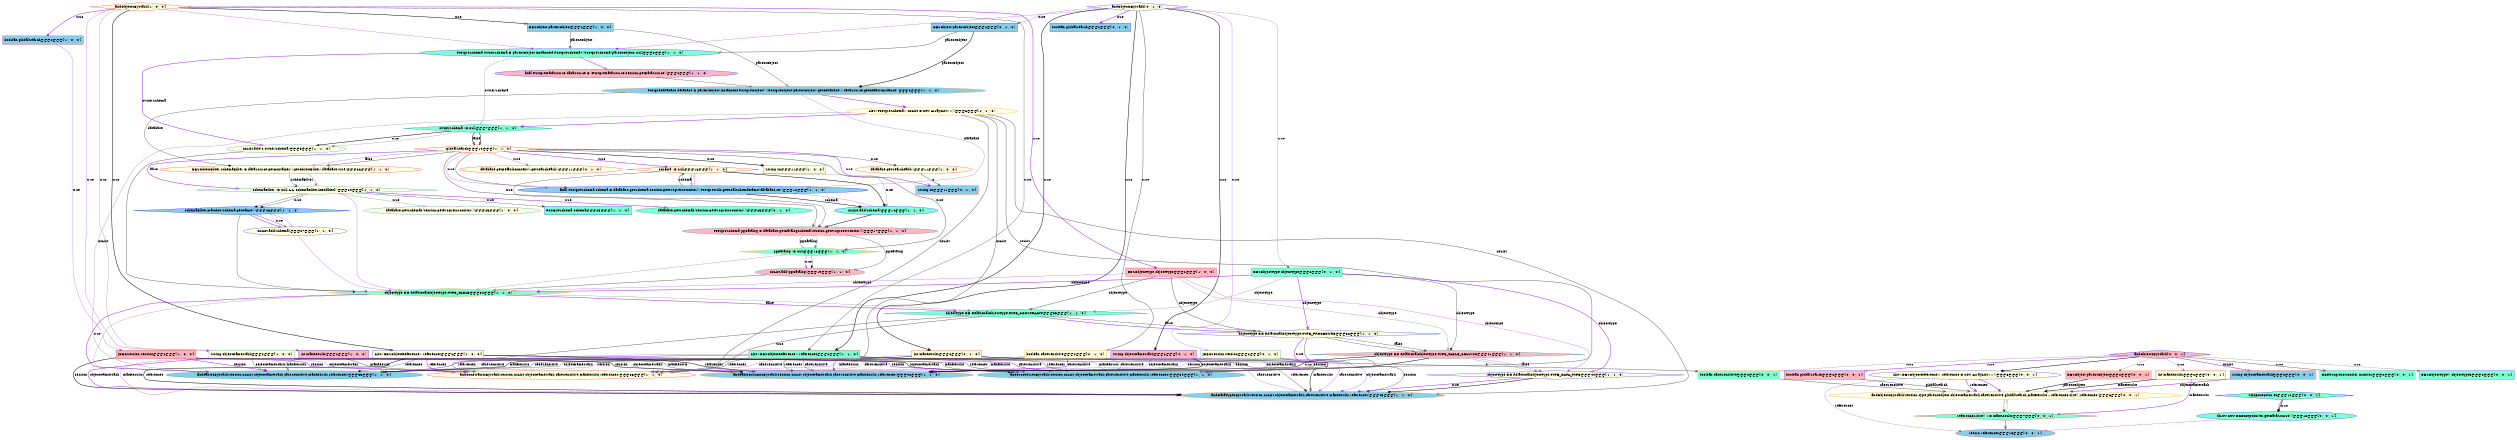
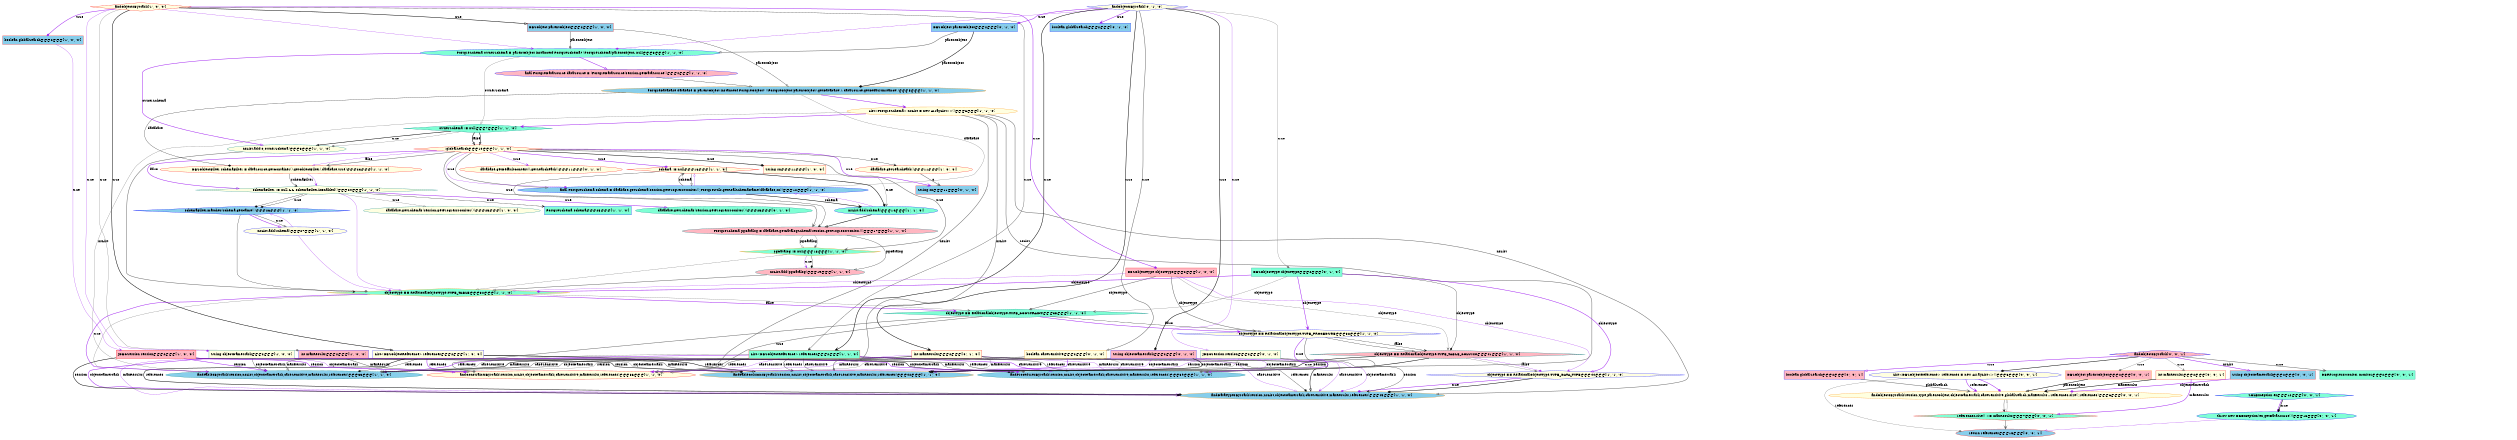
(1061, 11) -> (1061, 11)
(1739, 375) -> none
(2467, 375) -> none
